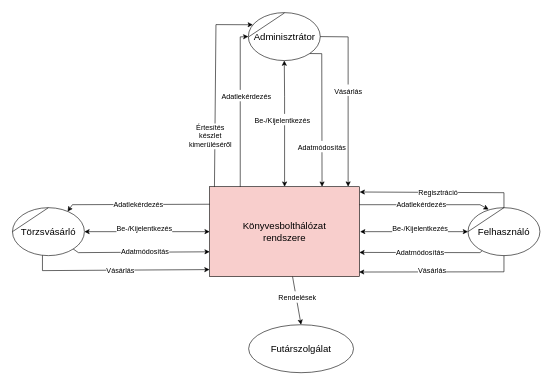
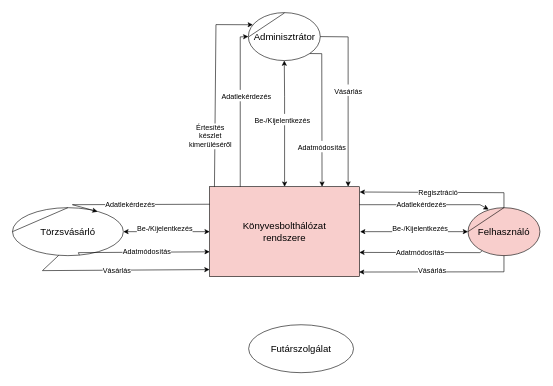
(48, 232) -> (68, 232)
(504, 232) -> (504, 232)
(297, 300) -> none
